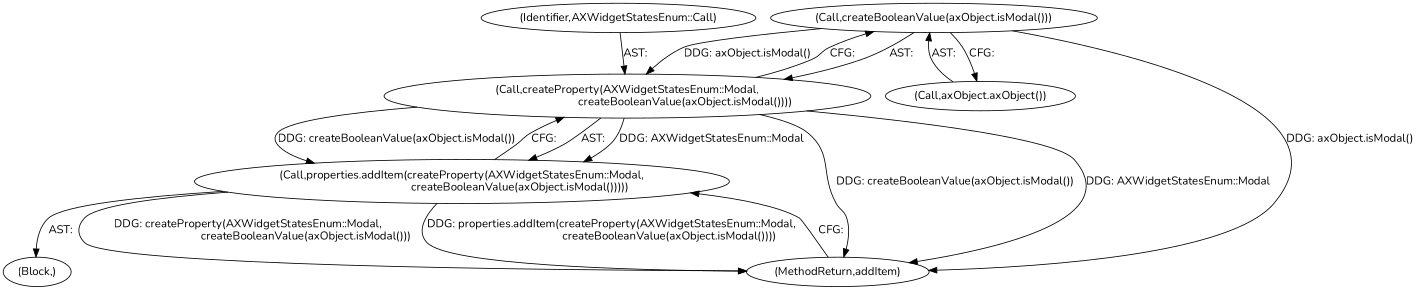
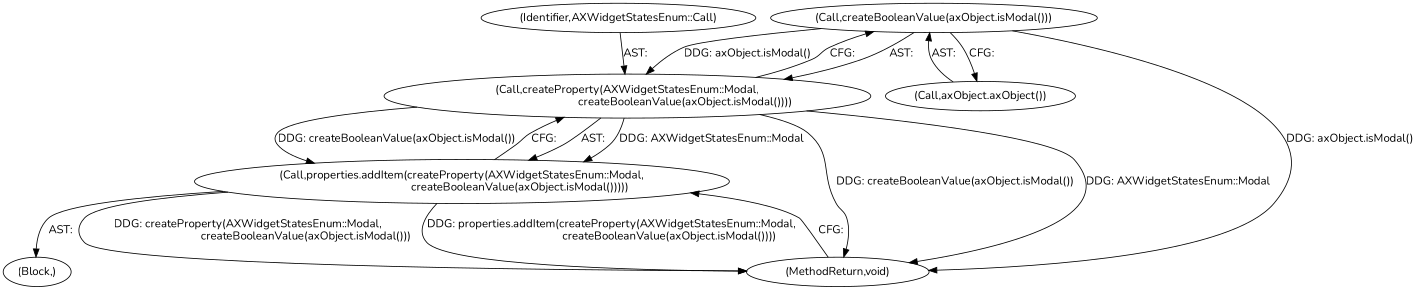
(838, 272) -> (838, 272)
